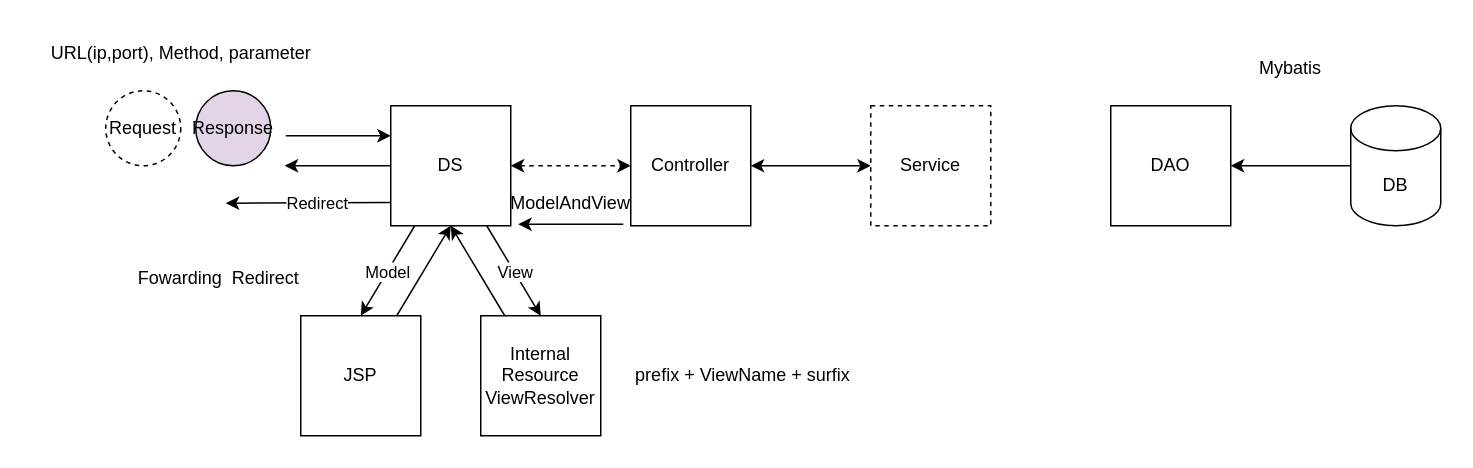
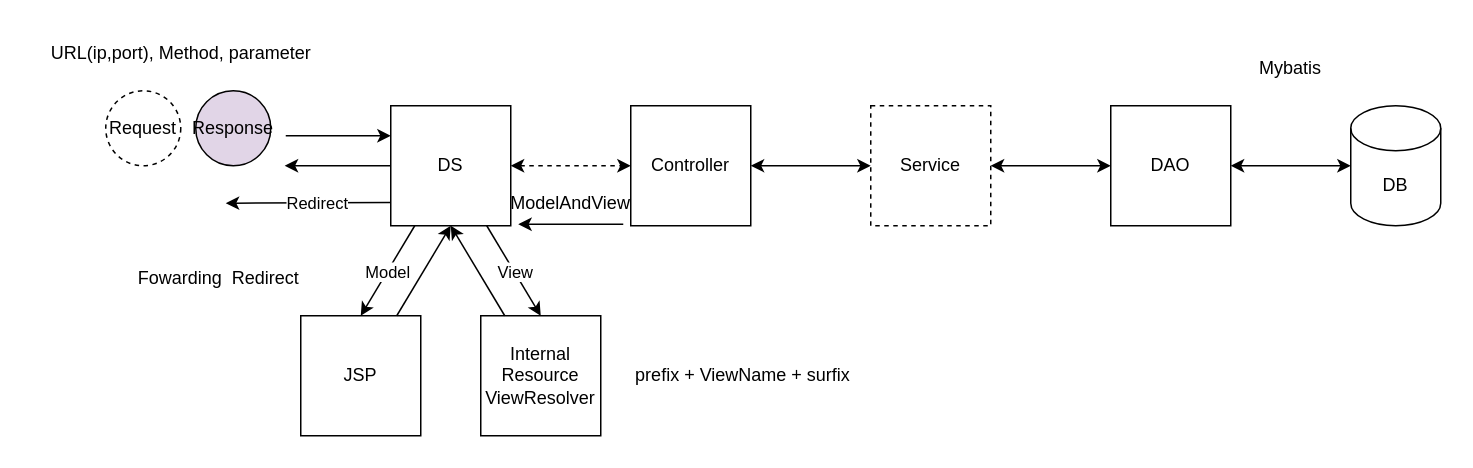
none -> (1051, 166)
(1343, 166) -> (1339, 166)
